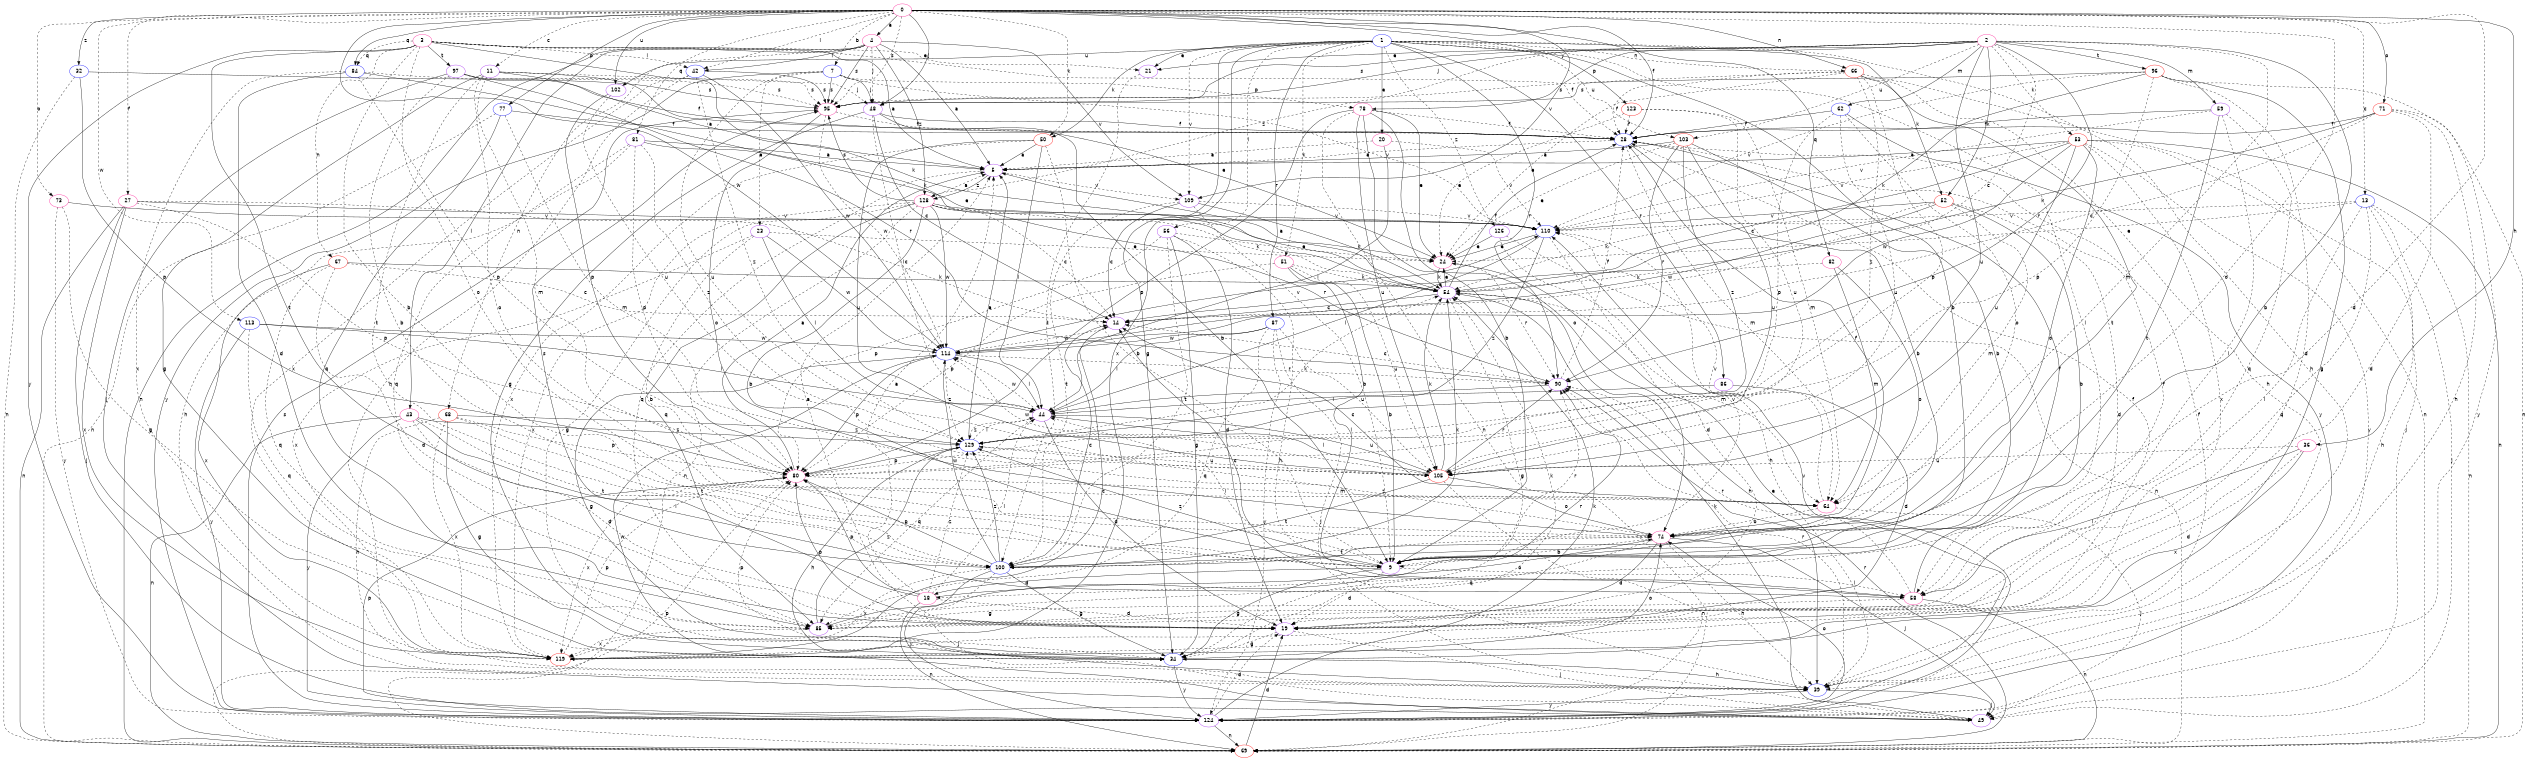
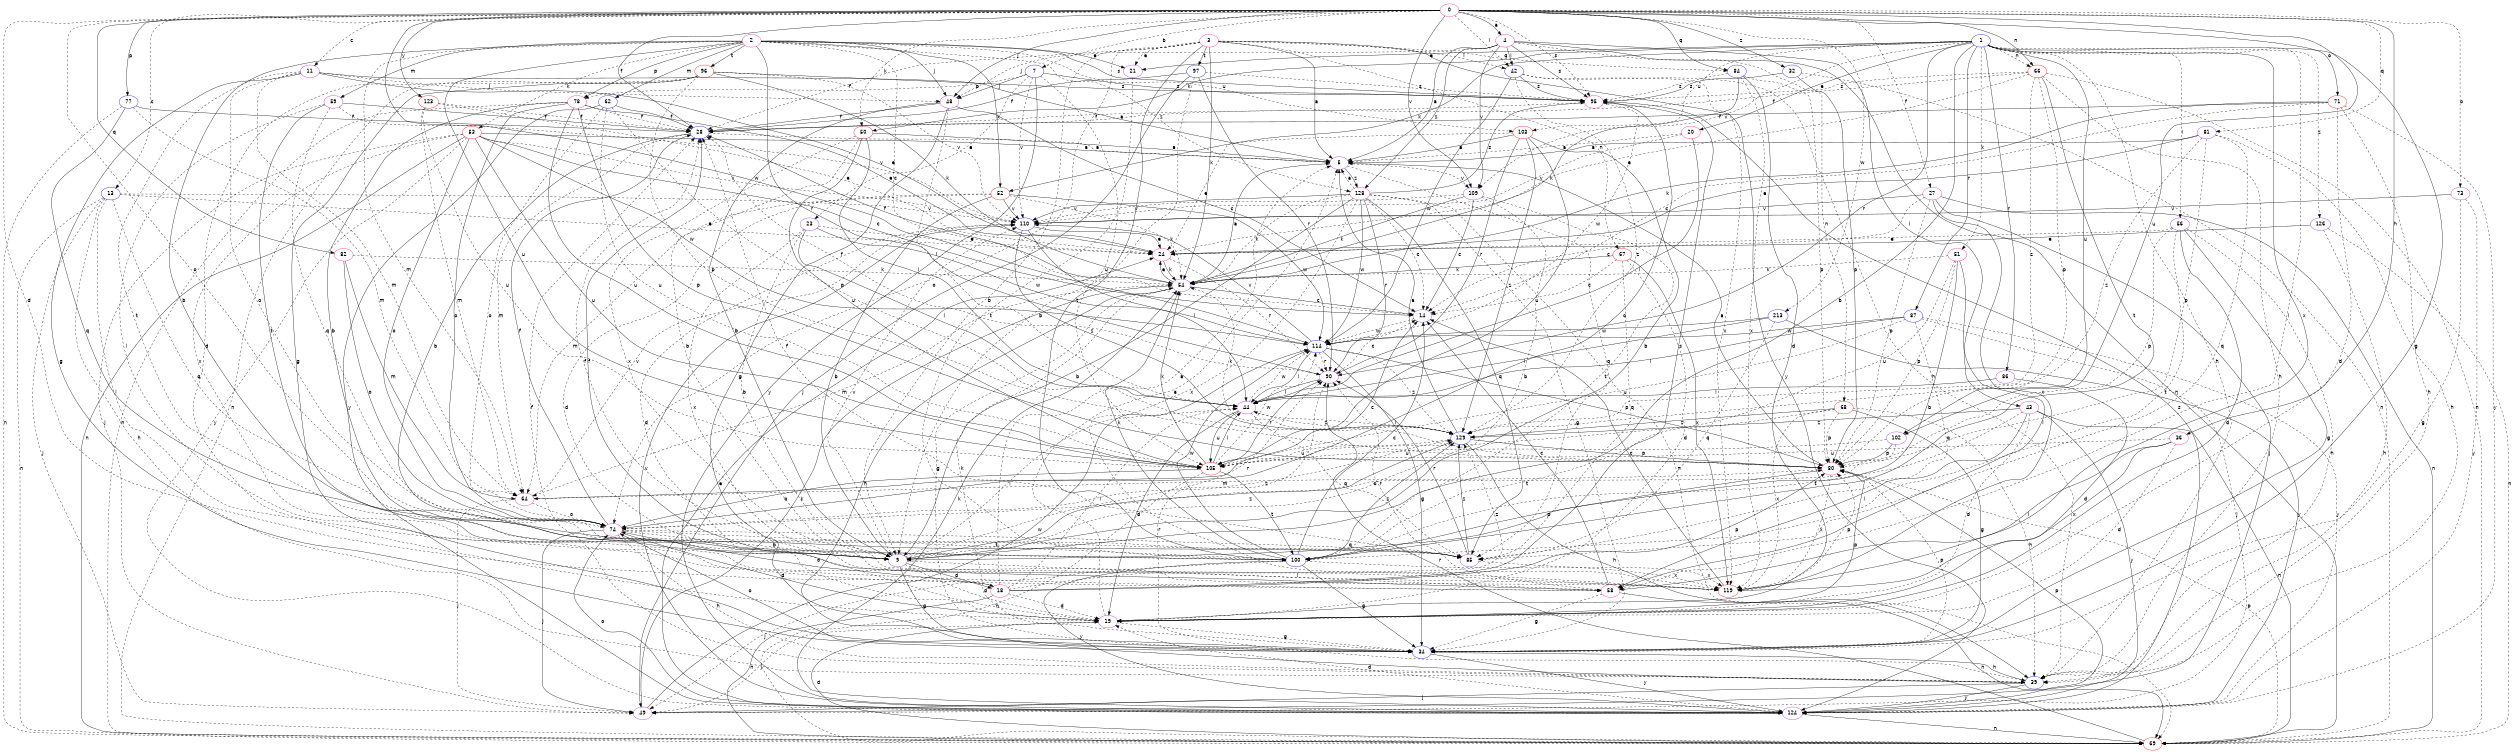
(456, 71) -> (1196, 71)
(250, 323) -> (1778, 316)
none -> (1363, 483)
(1367, 606) -> (1518, 621)
